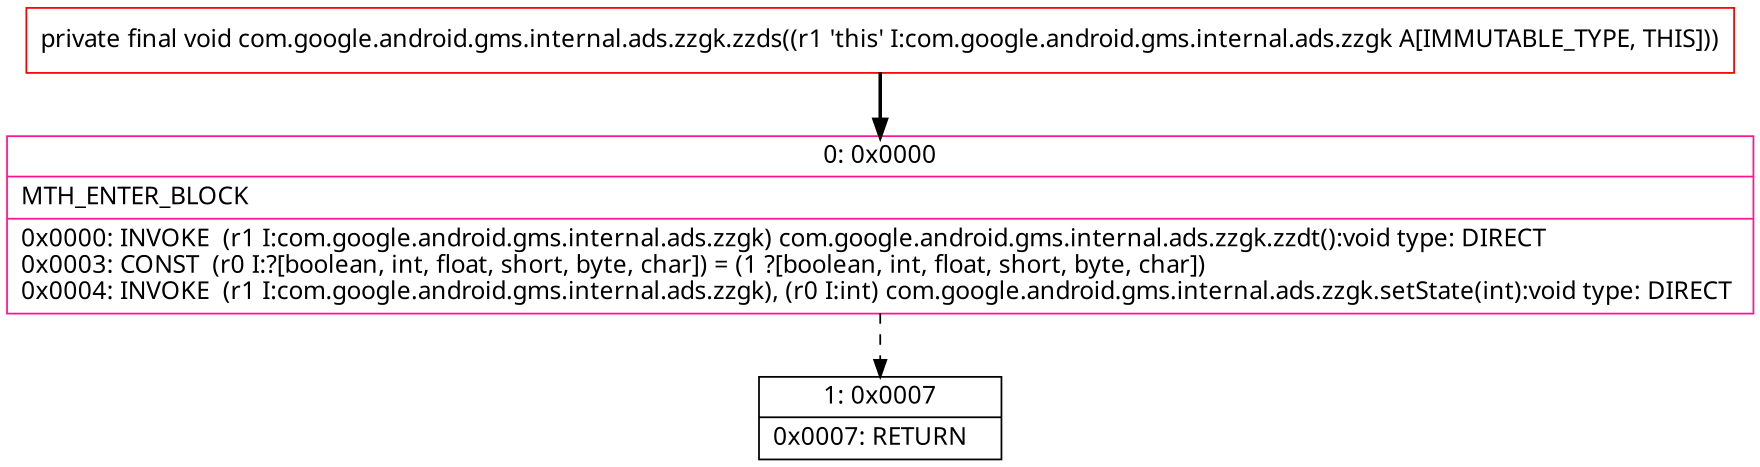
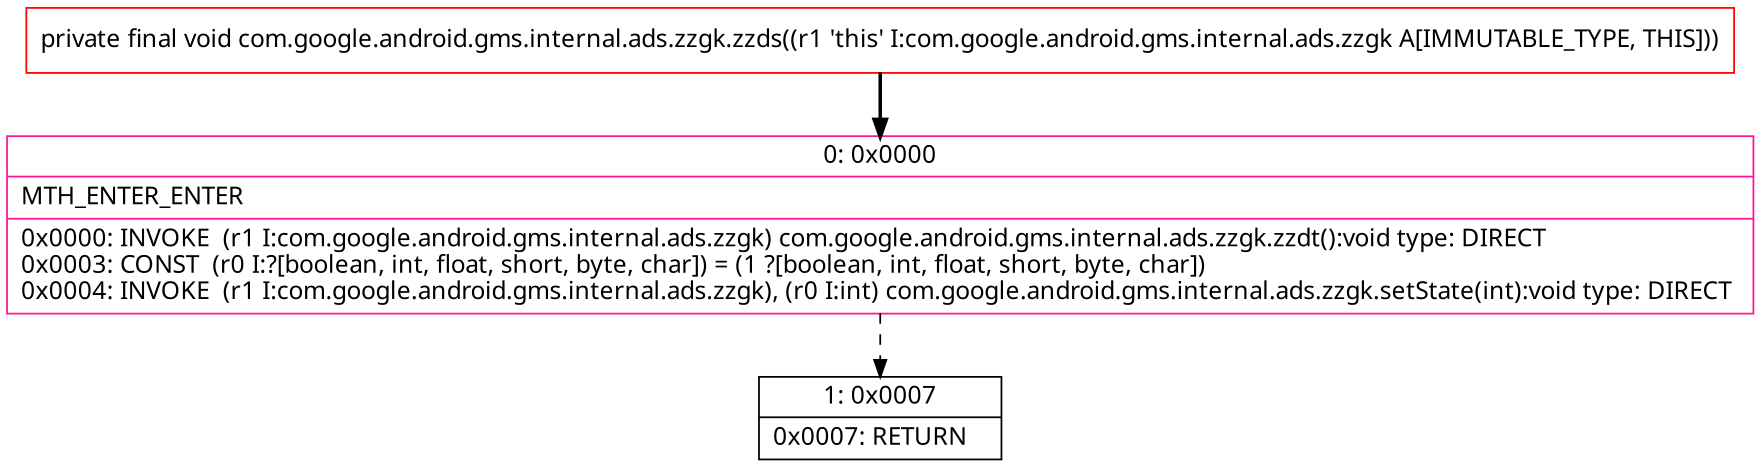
(135, 197) -> (133, 197)
